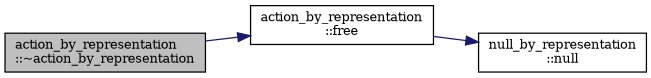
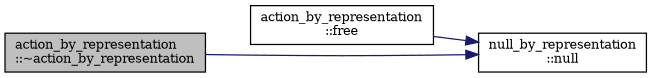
(222, 39) -> (336, 56)
